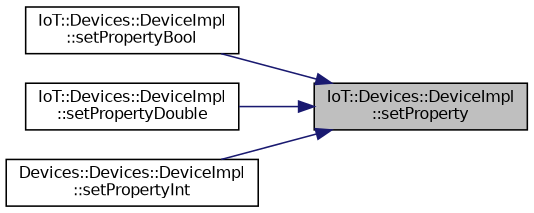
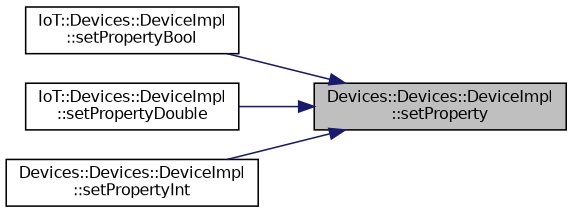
(421, 107) -> (440, 107)
